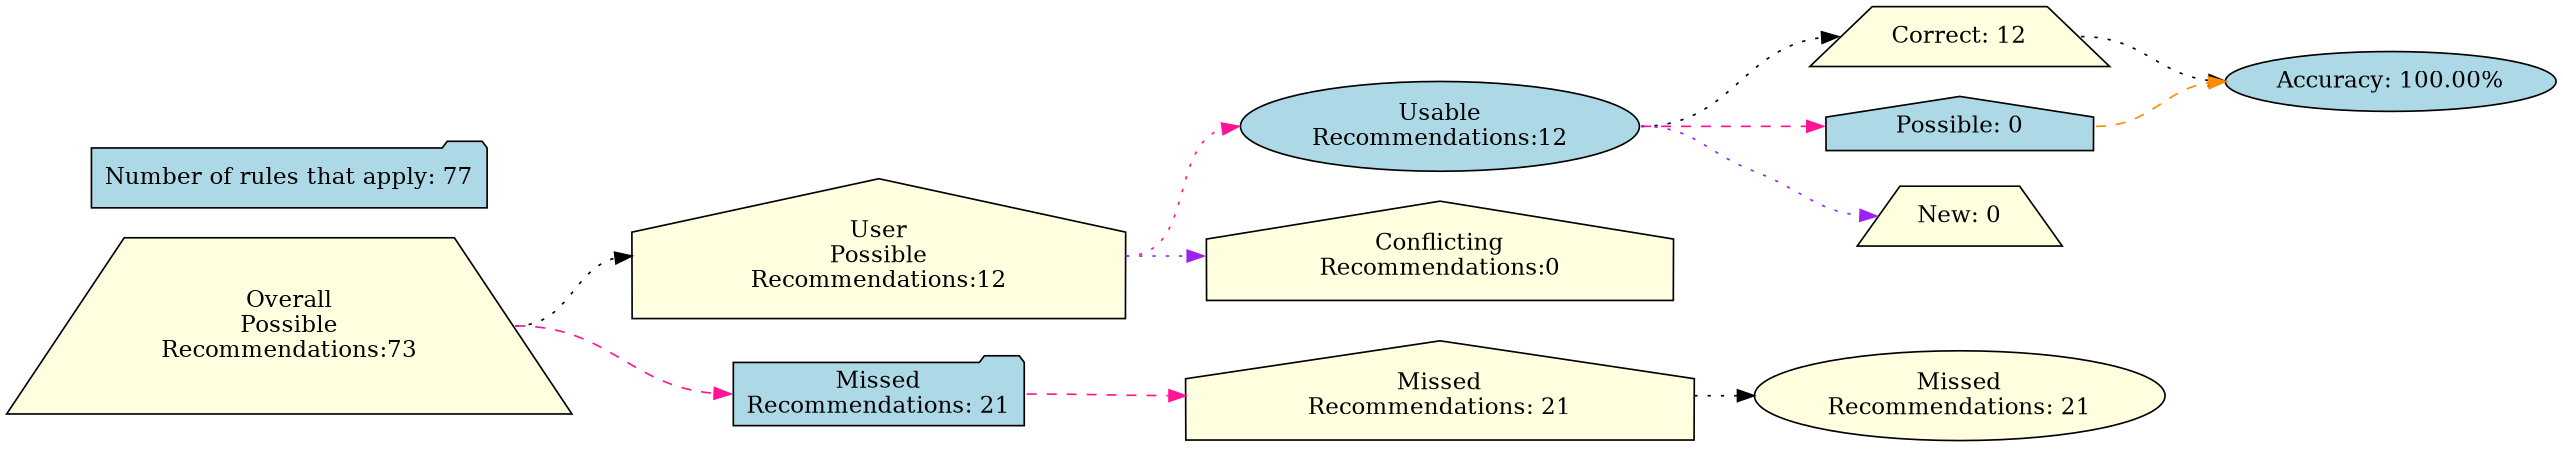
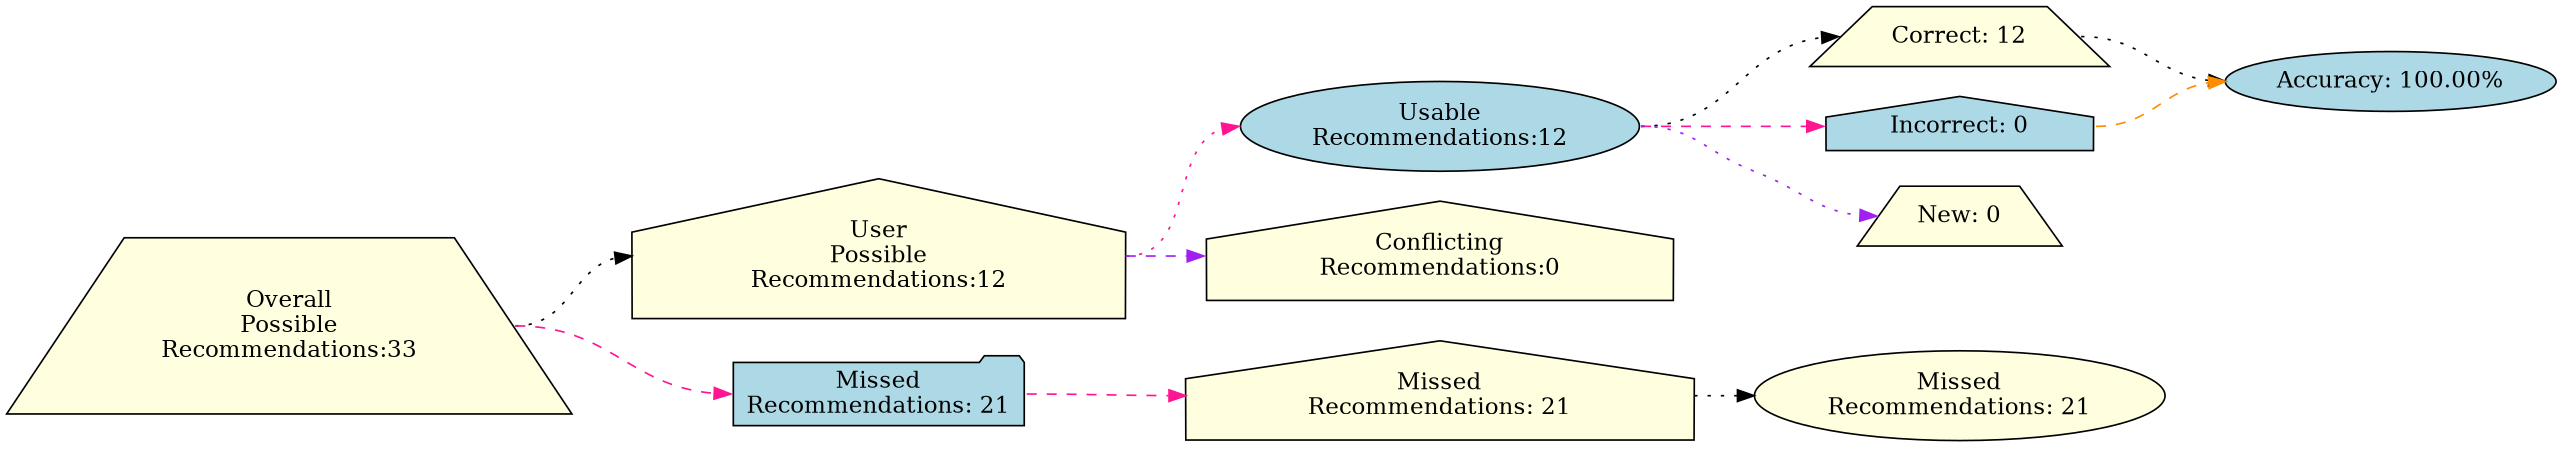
(1960, 126) -> (1960, 126)
(289, 178) -> none
(1158, 256) -> (1158, 256)
(289, 326) -> (289, 326)
